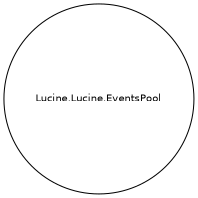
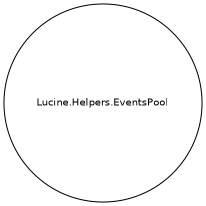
(99, 99) -> (103, 103)
